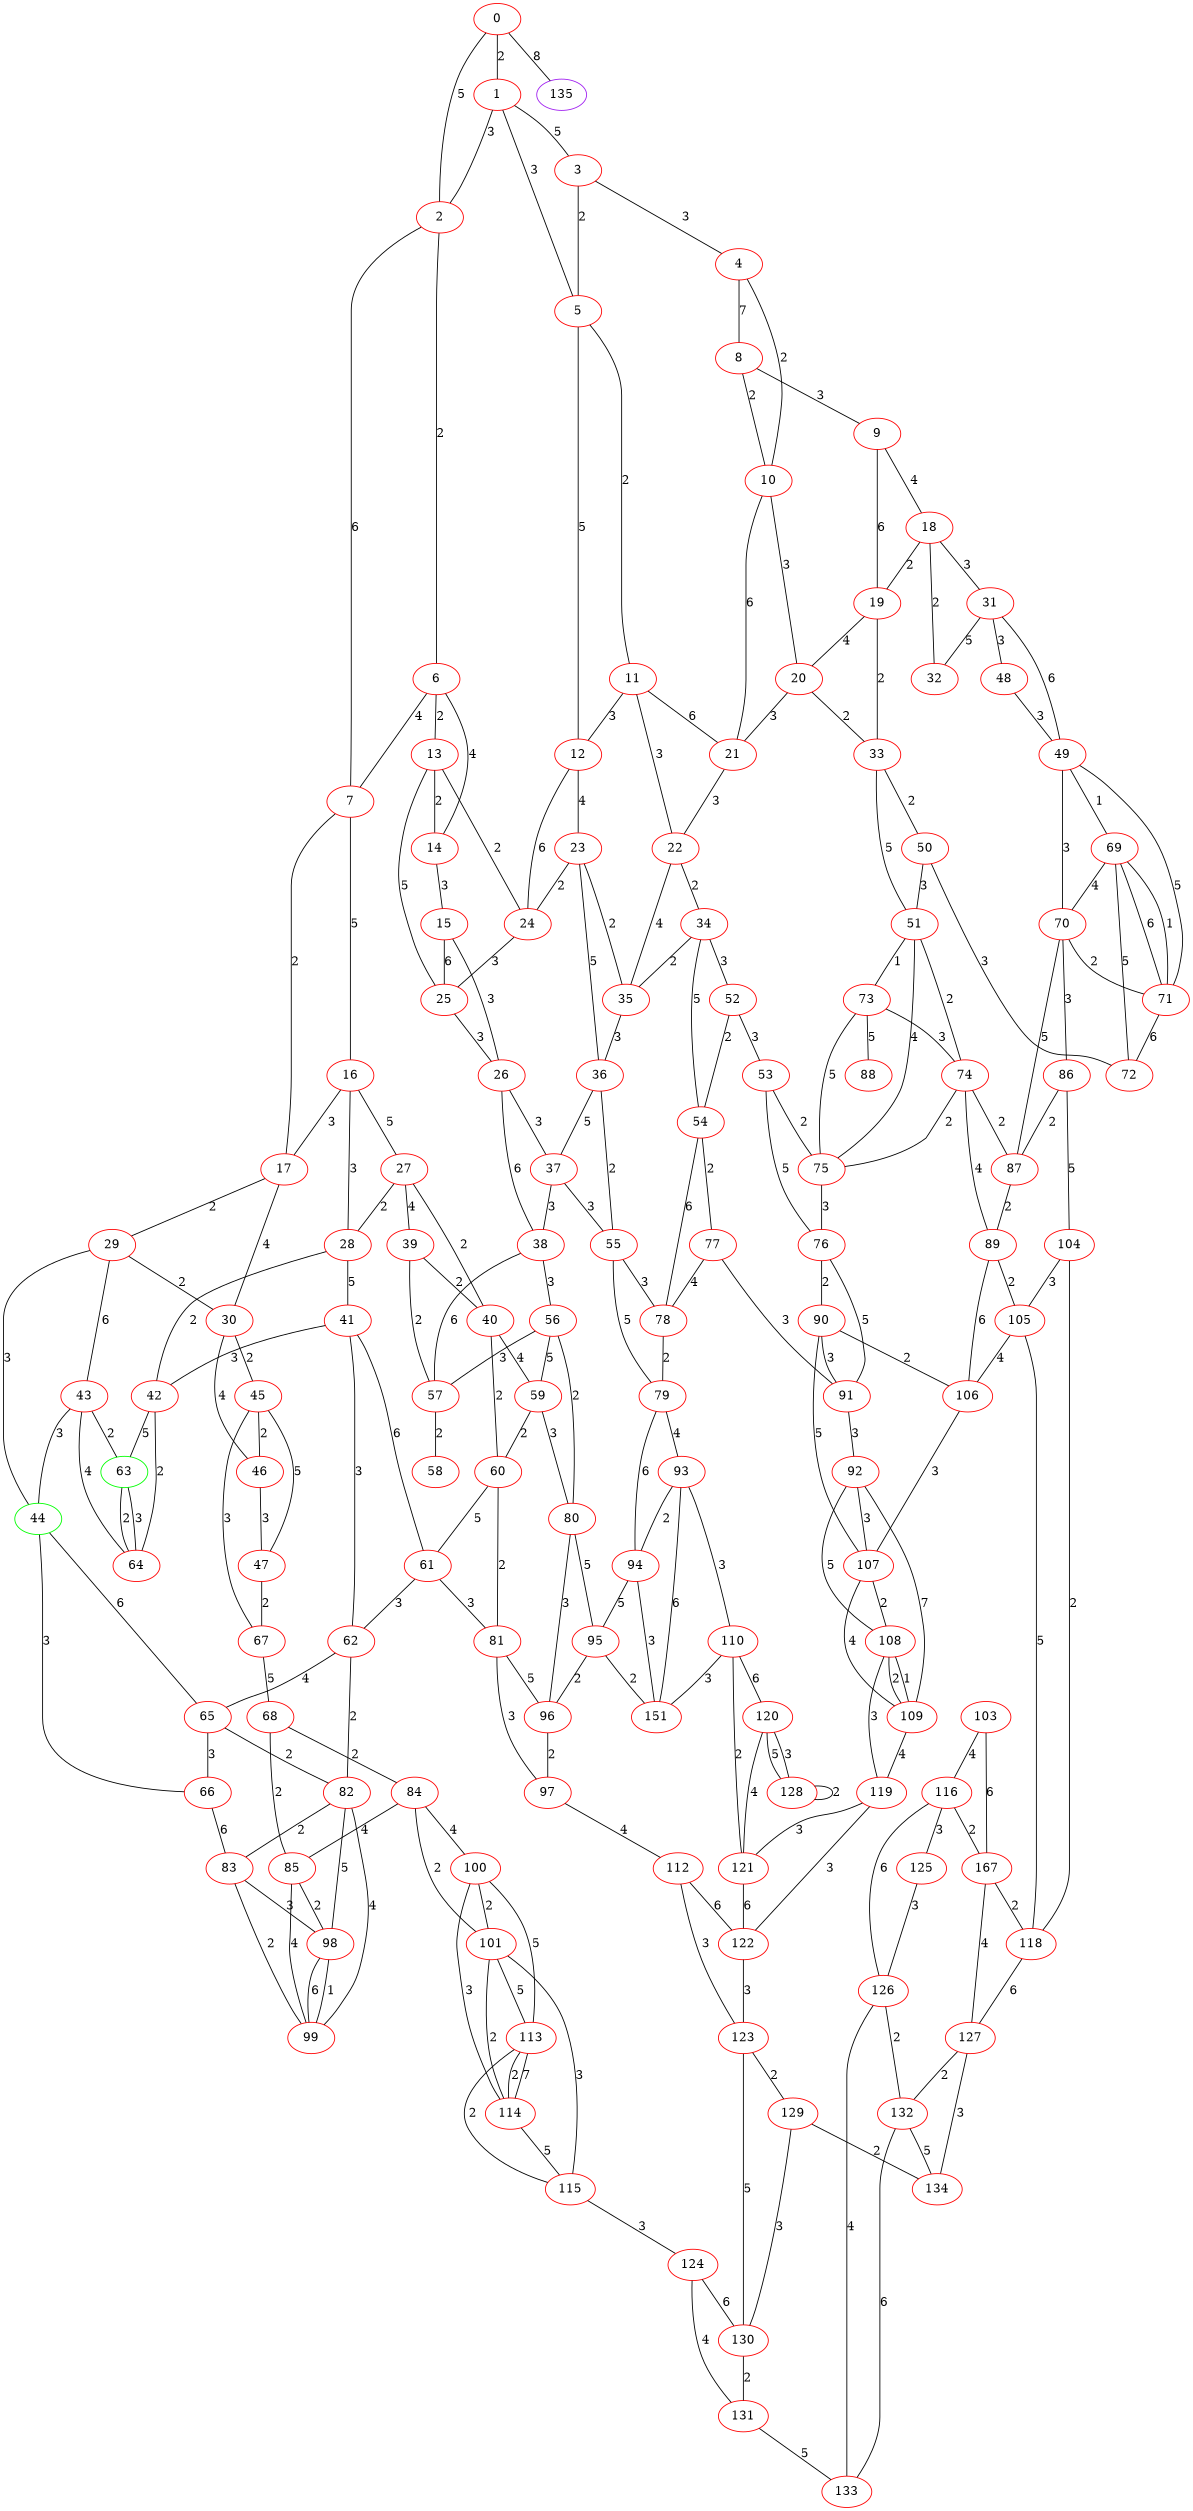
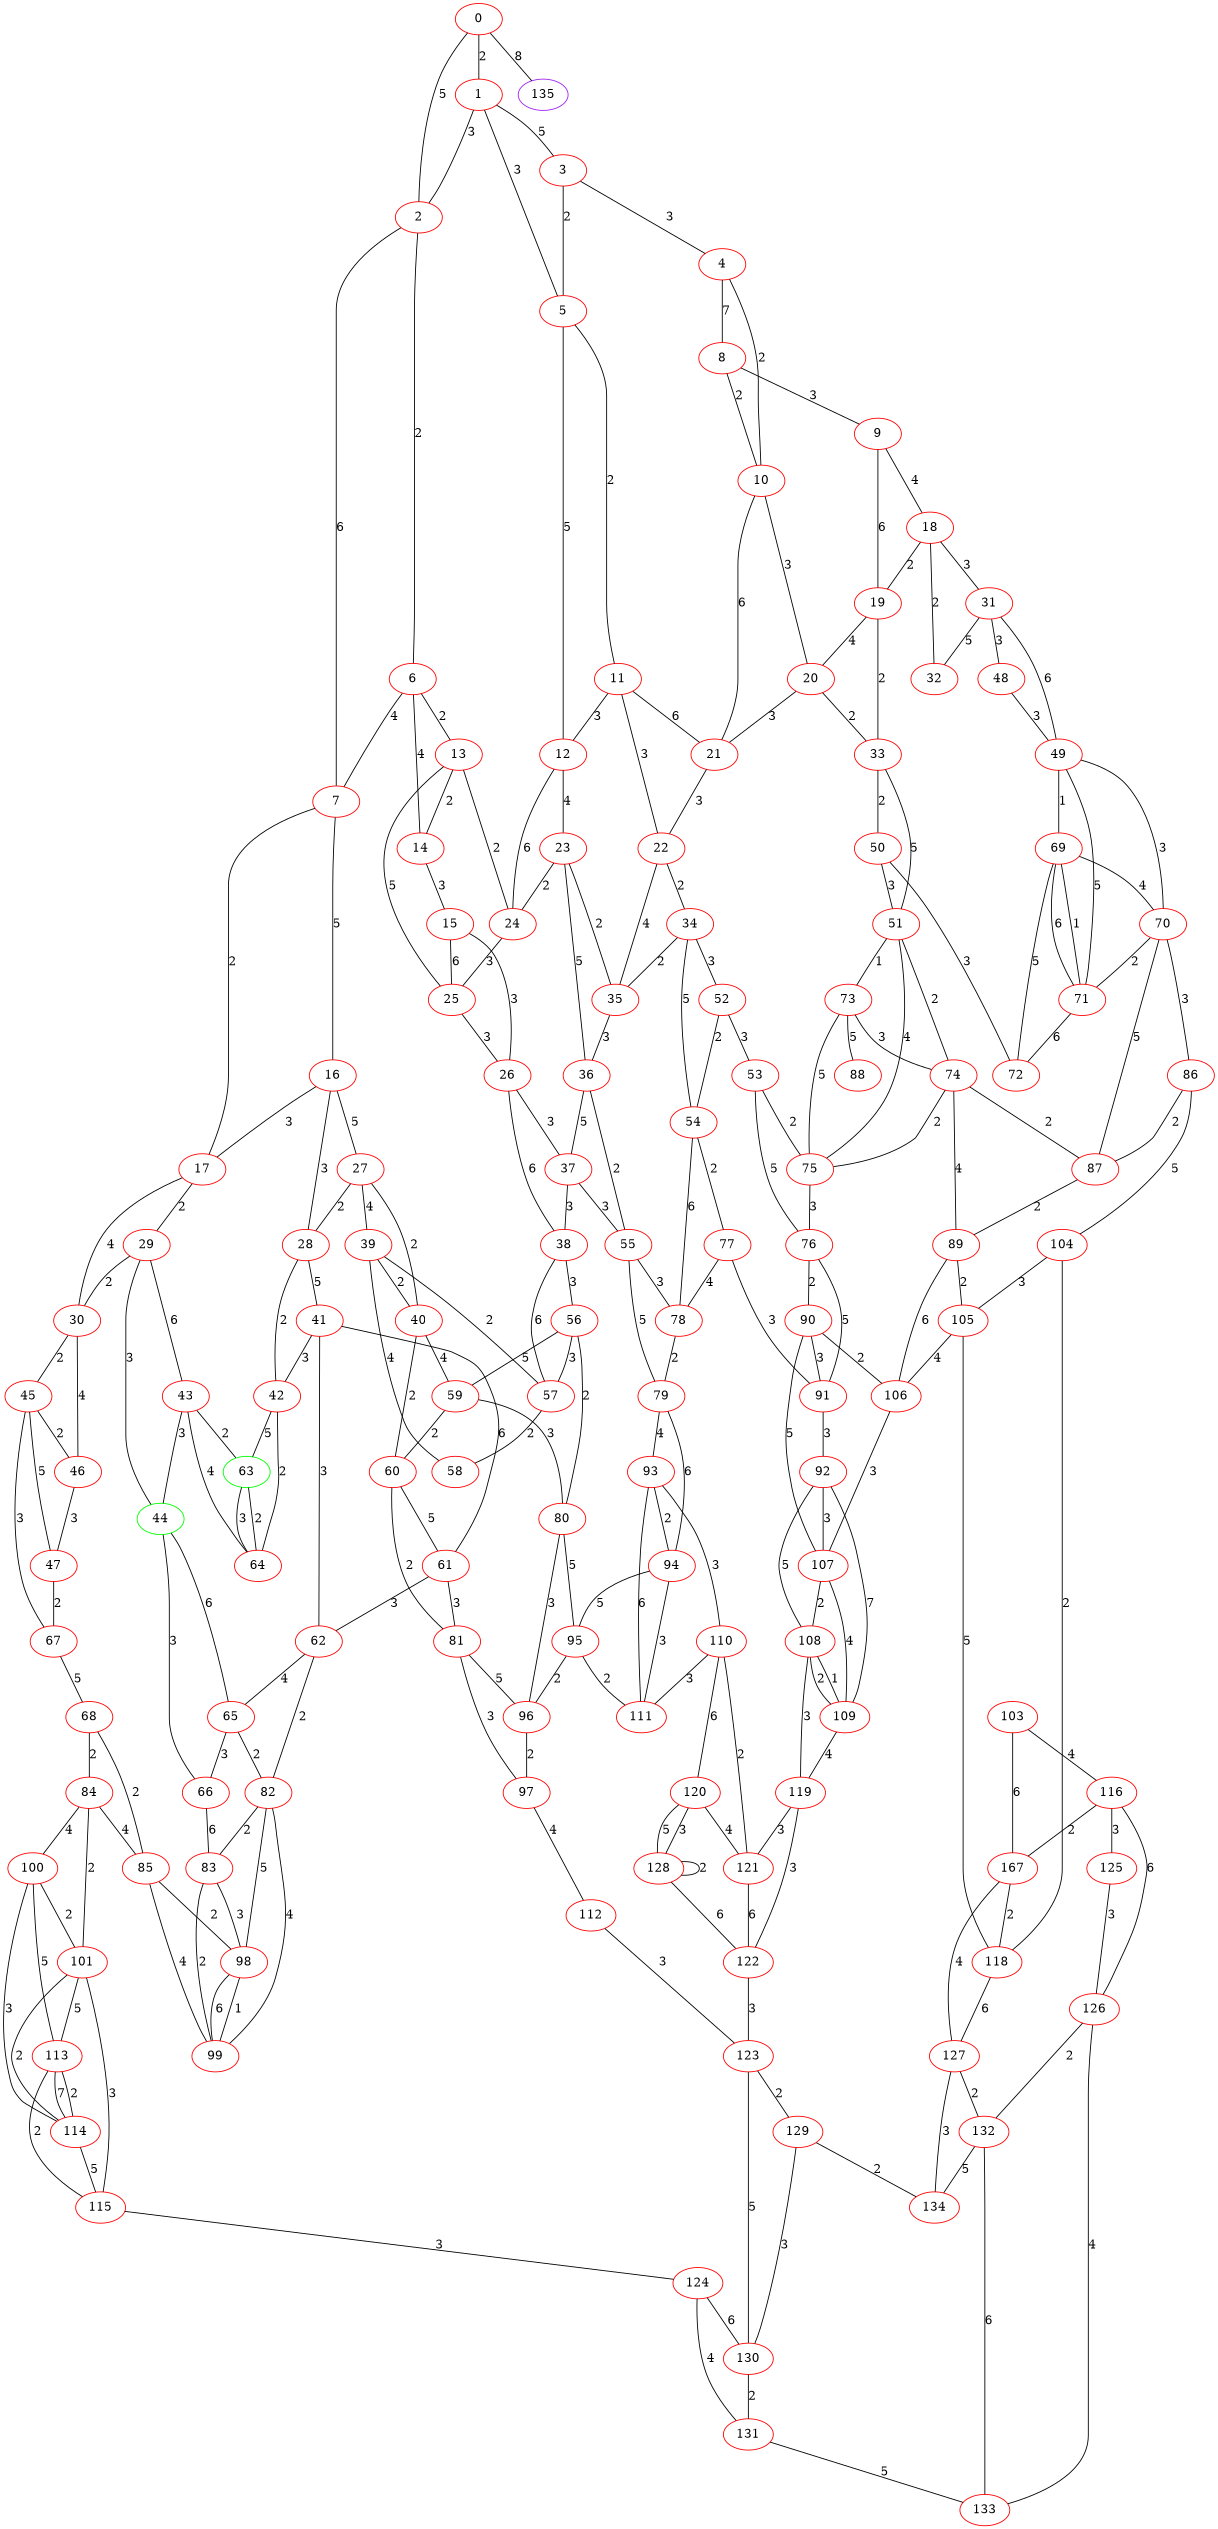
none -> (388, 1368)
(656, 1717) -> (641, 1717)
(711, 1906) -> (703, 1915)
